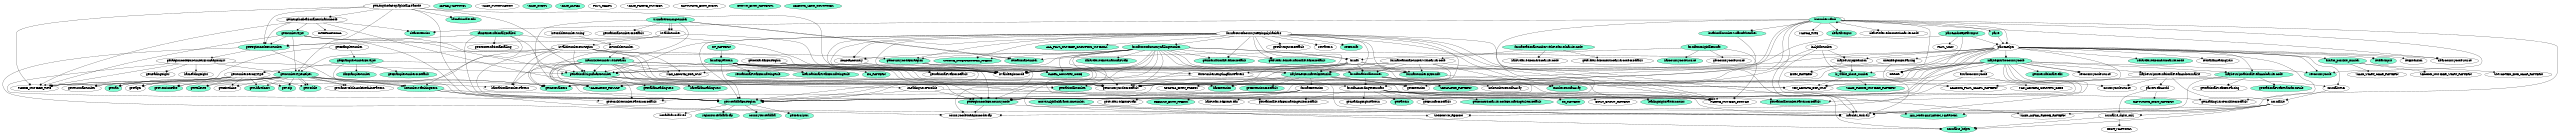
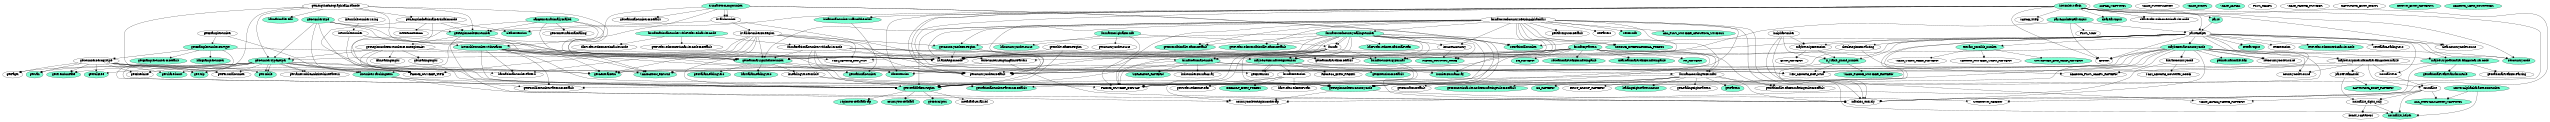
(303, 26) -> none
(721, 52) -> (1639, 54)
(2518, 75) -> (2058, 61)
(2224, 102) -> none
